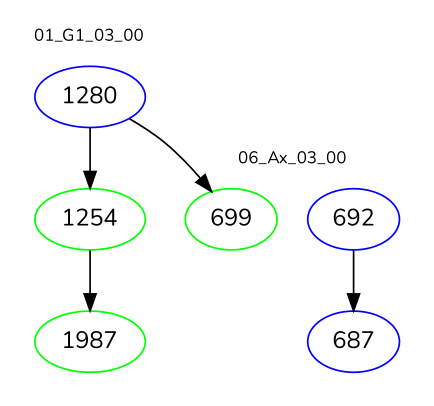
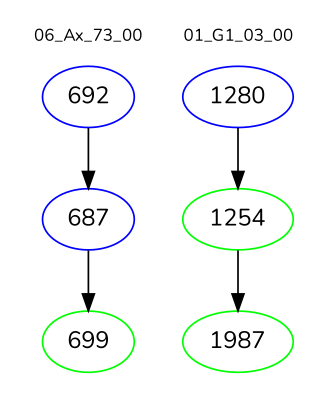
(183, 159) -> (88, 272)
(292, 159) -> (88, 37)
